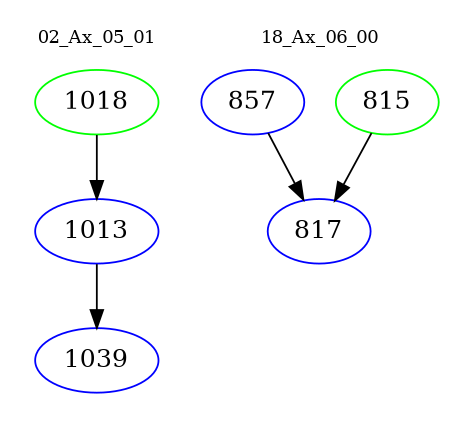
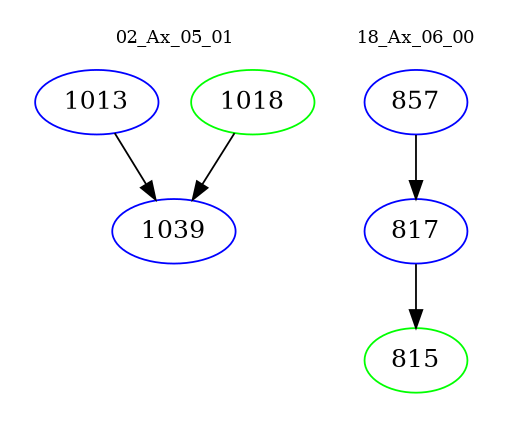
(97, 158) -> (218, 159)
(358, 159) -> (416, 287)
